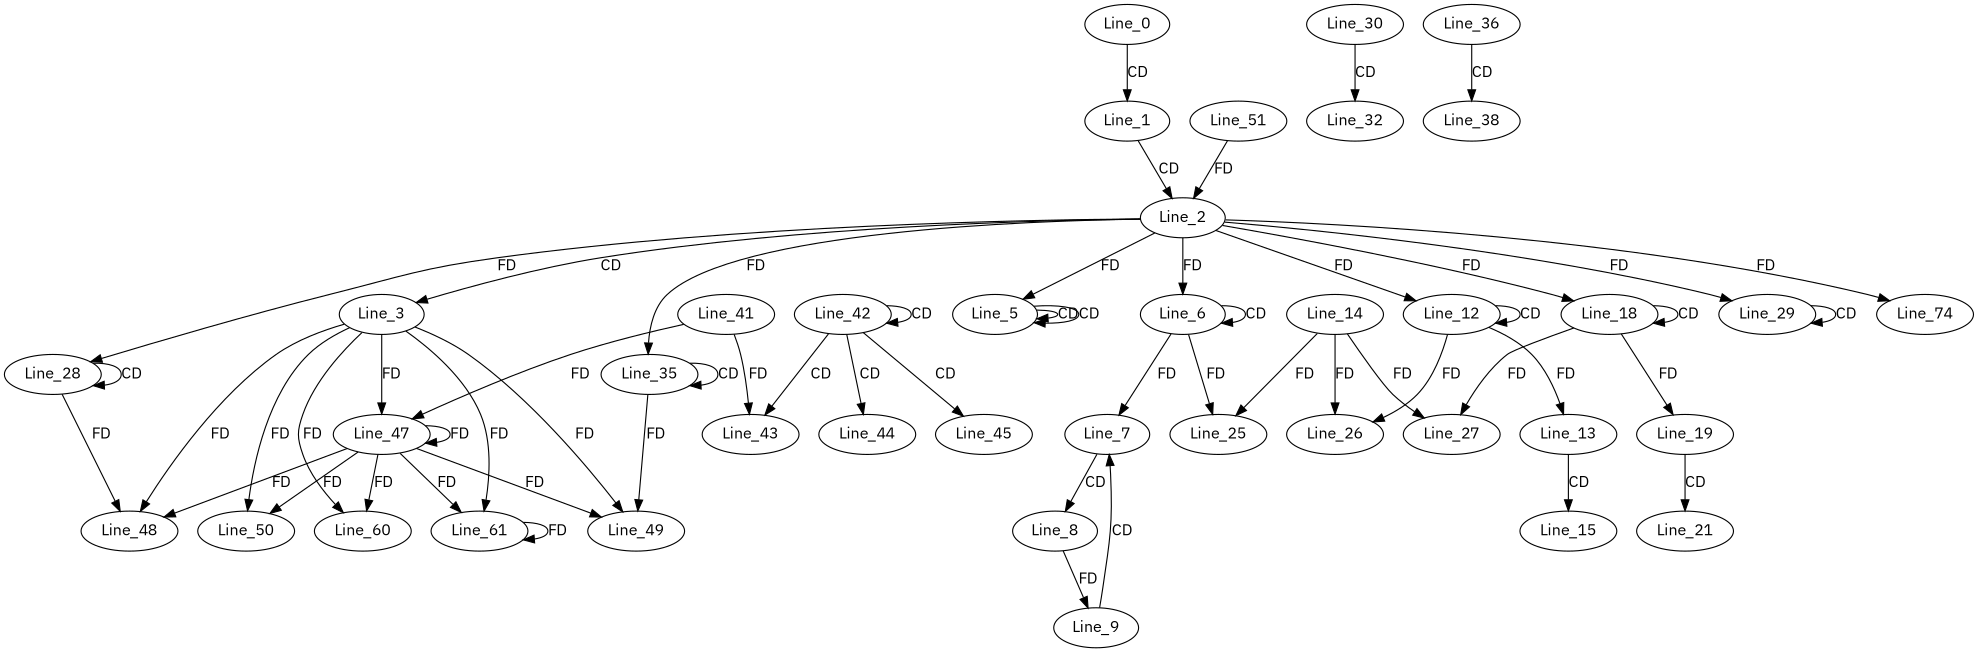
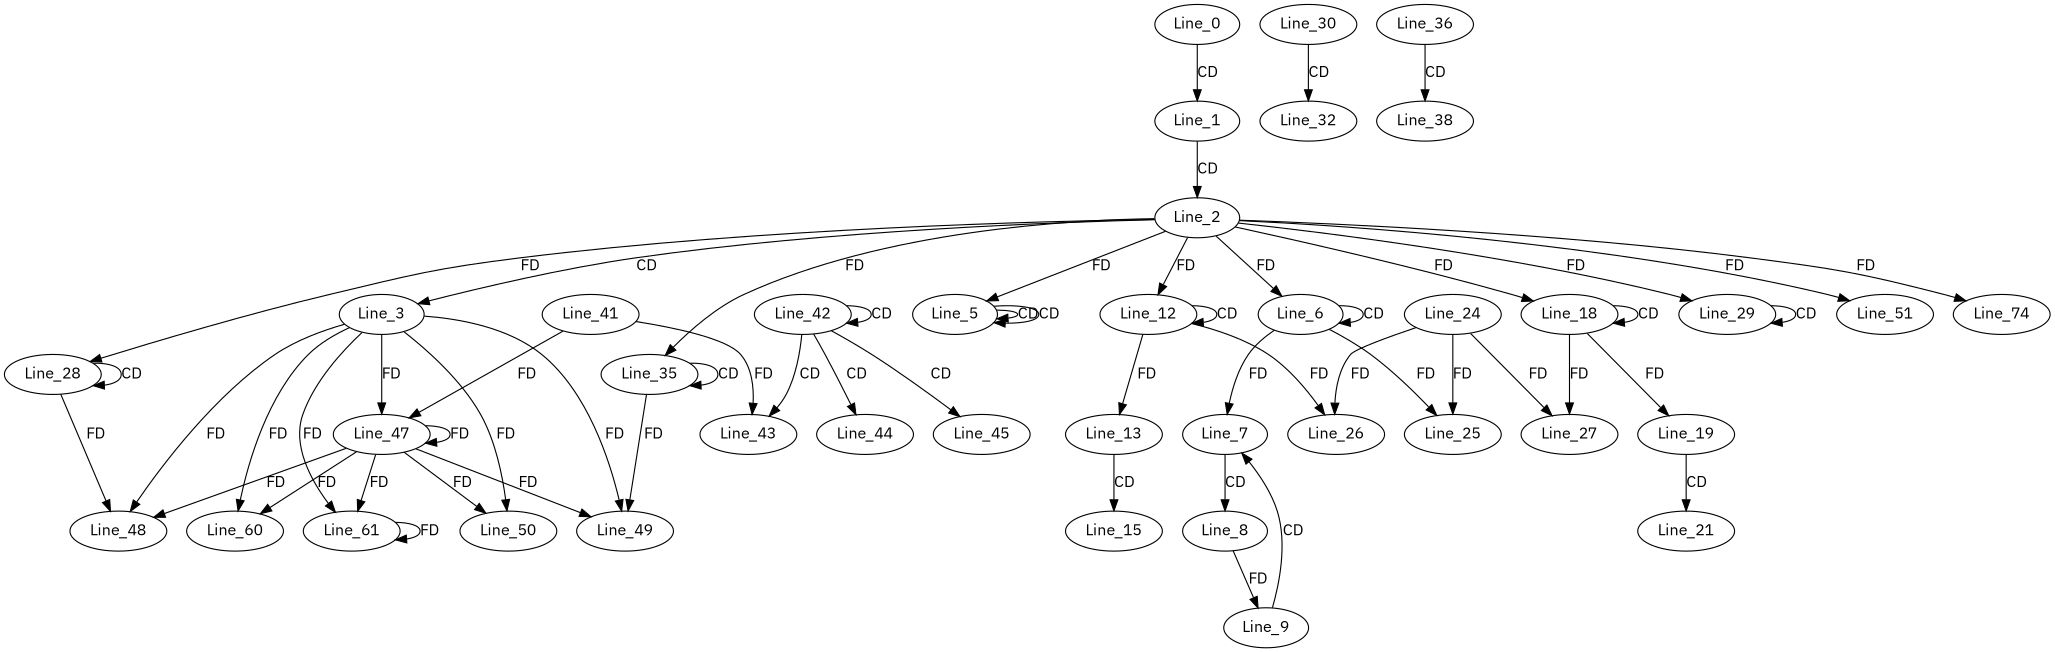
(1213, 165) -> (1541, 246)
(1335, 314) -> (1453, 314)
